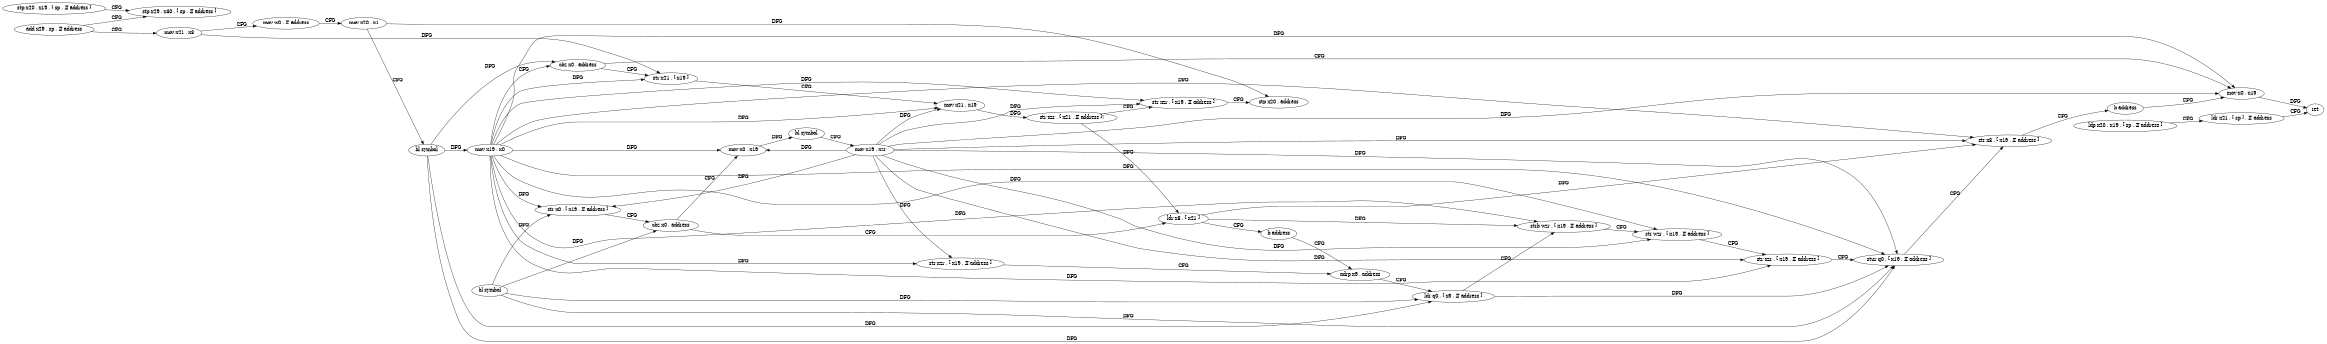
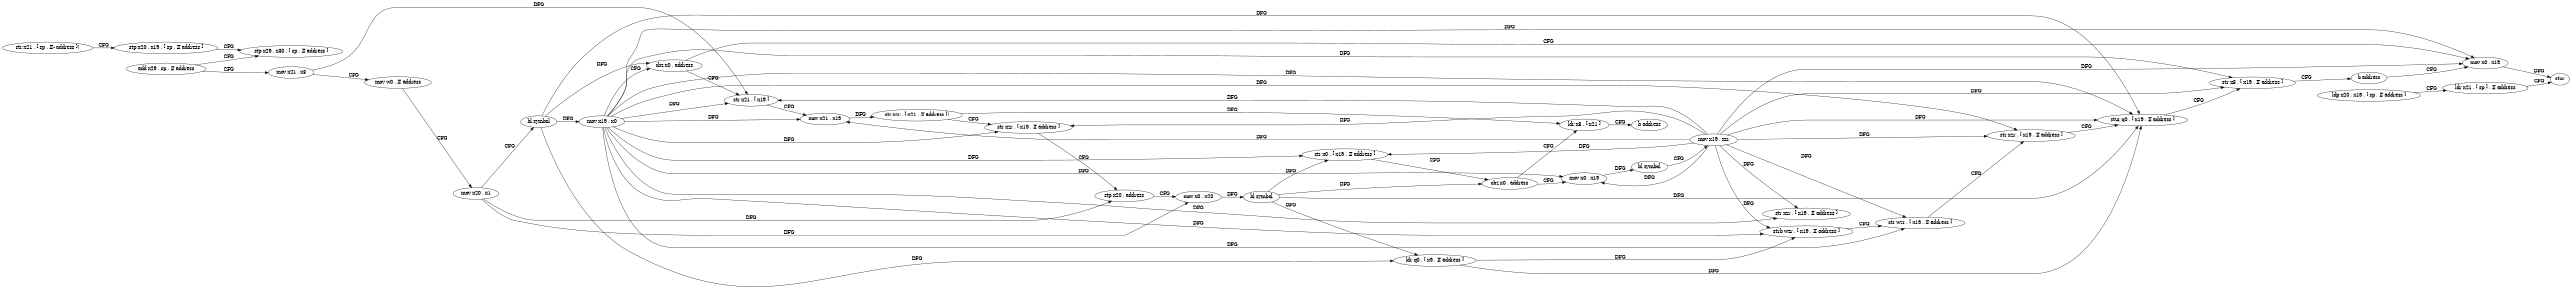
none -> (48, 48)
none -> (1249, 100)
(2315, 110) -> (2560, 79)
(1588, 188) -> none
none -> (1198, 197)
(1361, 222) -> (1734, 192)
(1506, 259) -> (1620, 257)
(1360, 275) -> none
